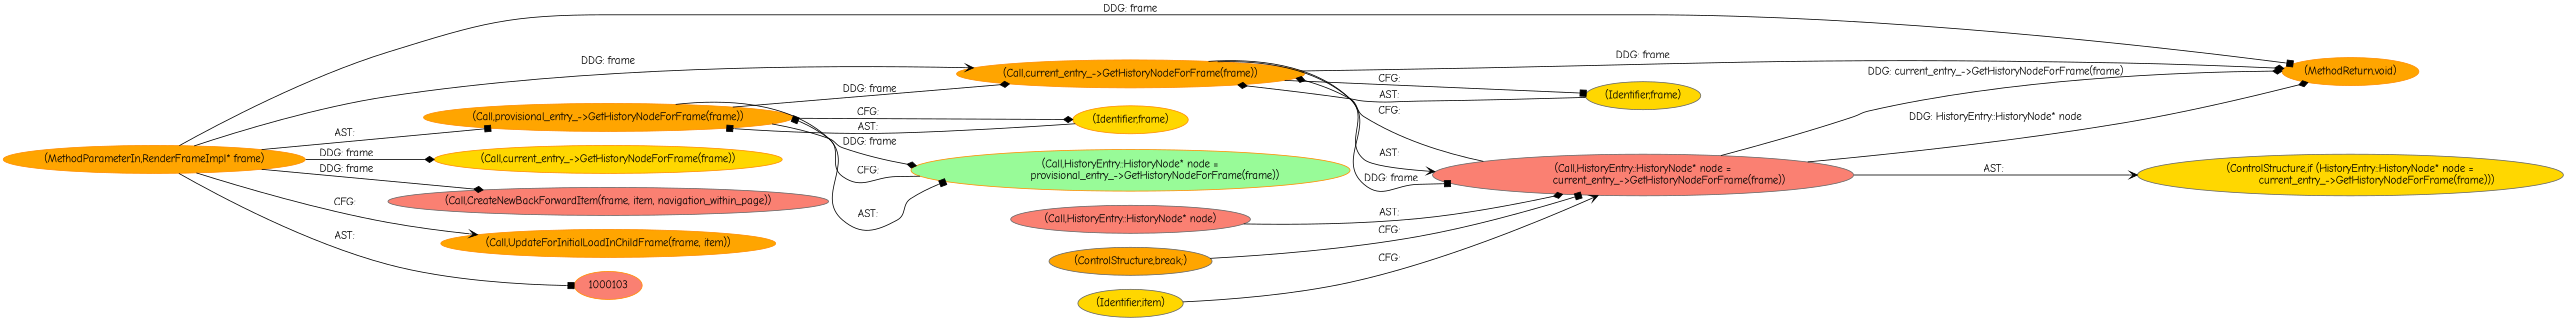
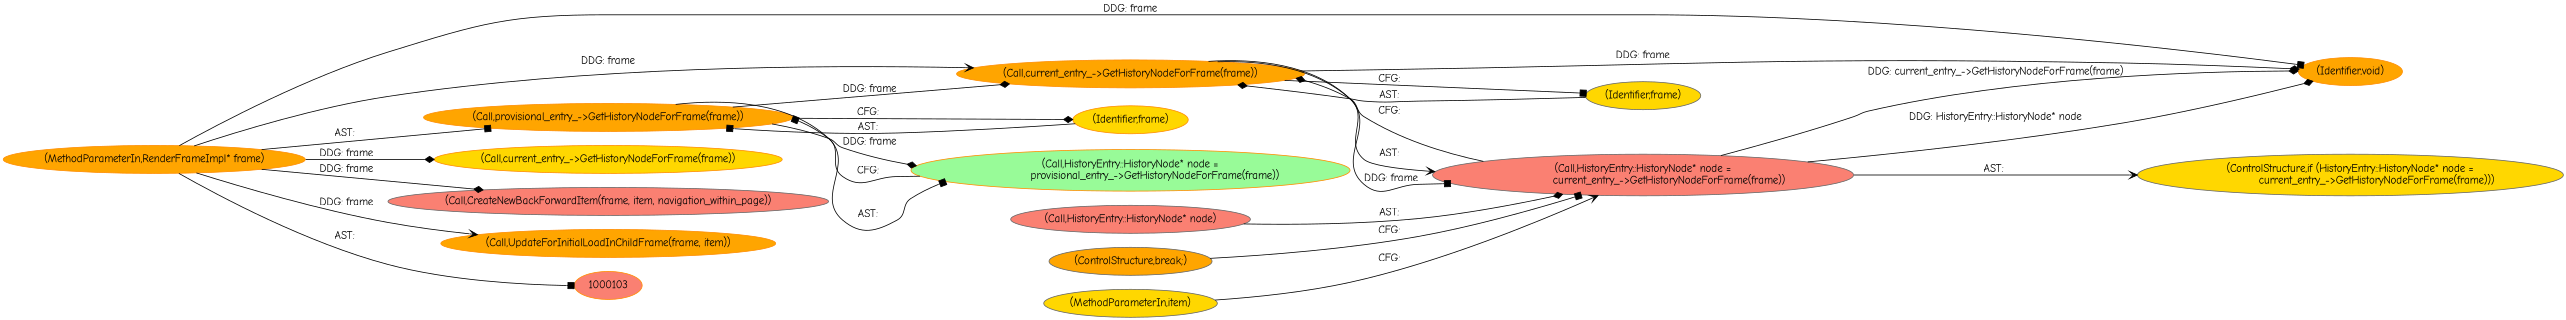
(2350, 72) -> (2350, 72)
(347, 203) -> (347, 203)
(1131, 303) -> (1131, 303)
